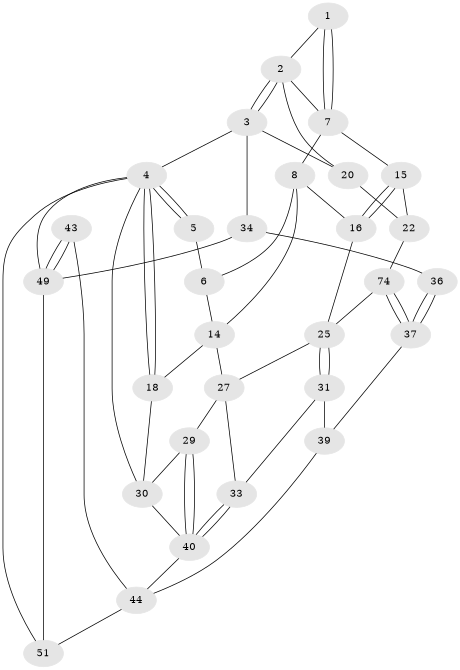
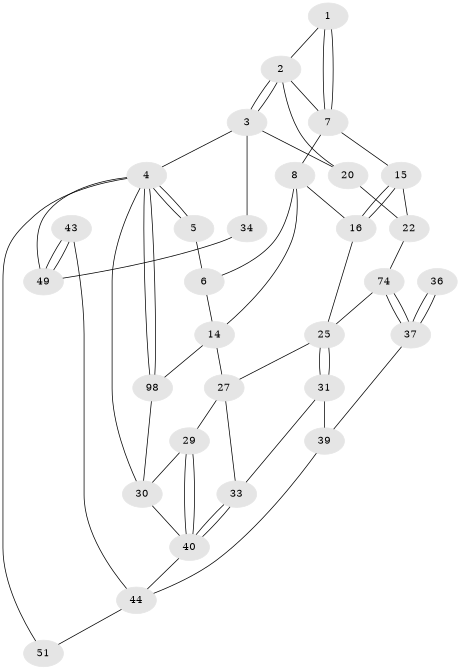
(345, 249) -> none
(153, 388) -> (153, 388)
(44, 468) -> none
